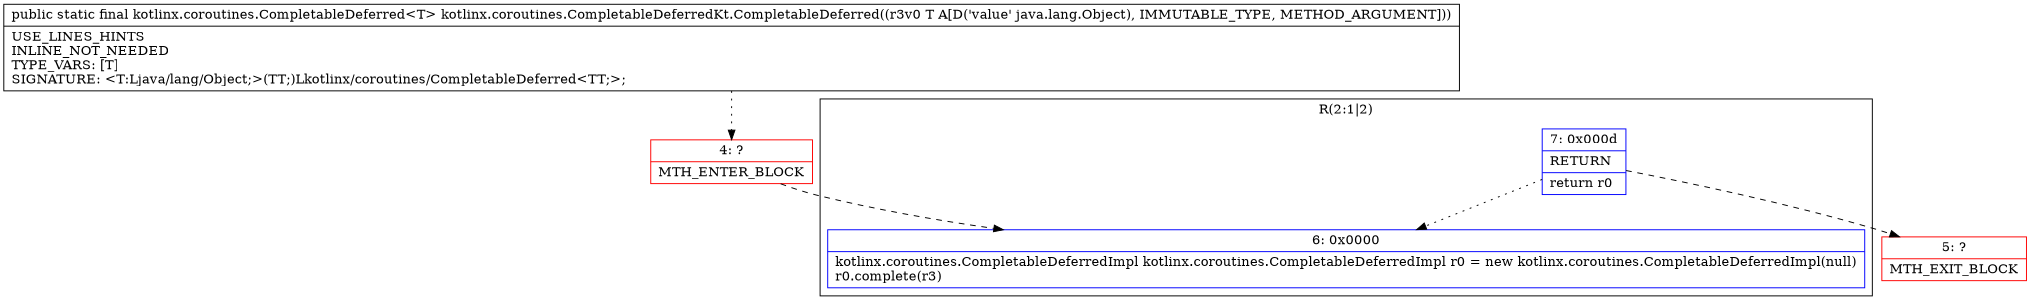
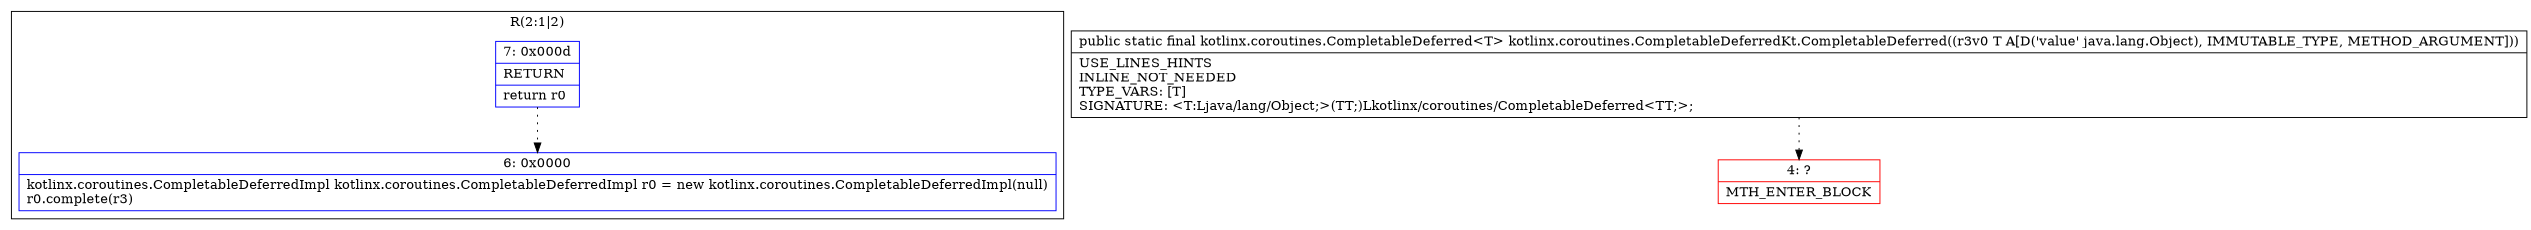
(886, 210) -> none
(1954, 259) -> none
